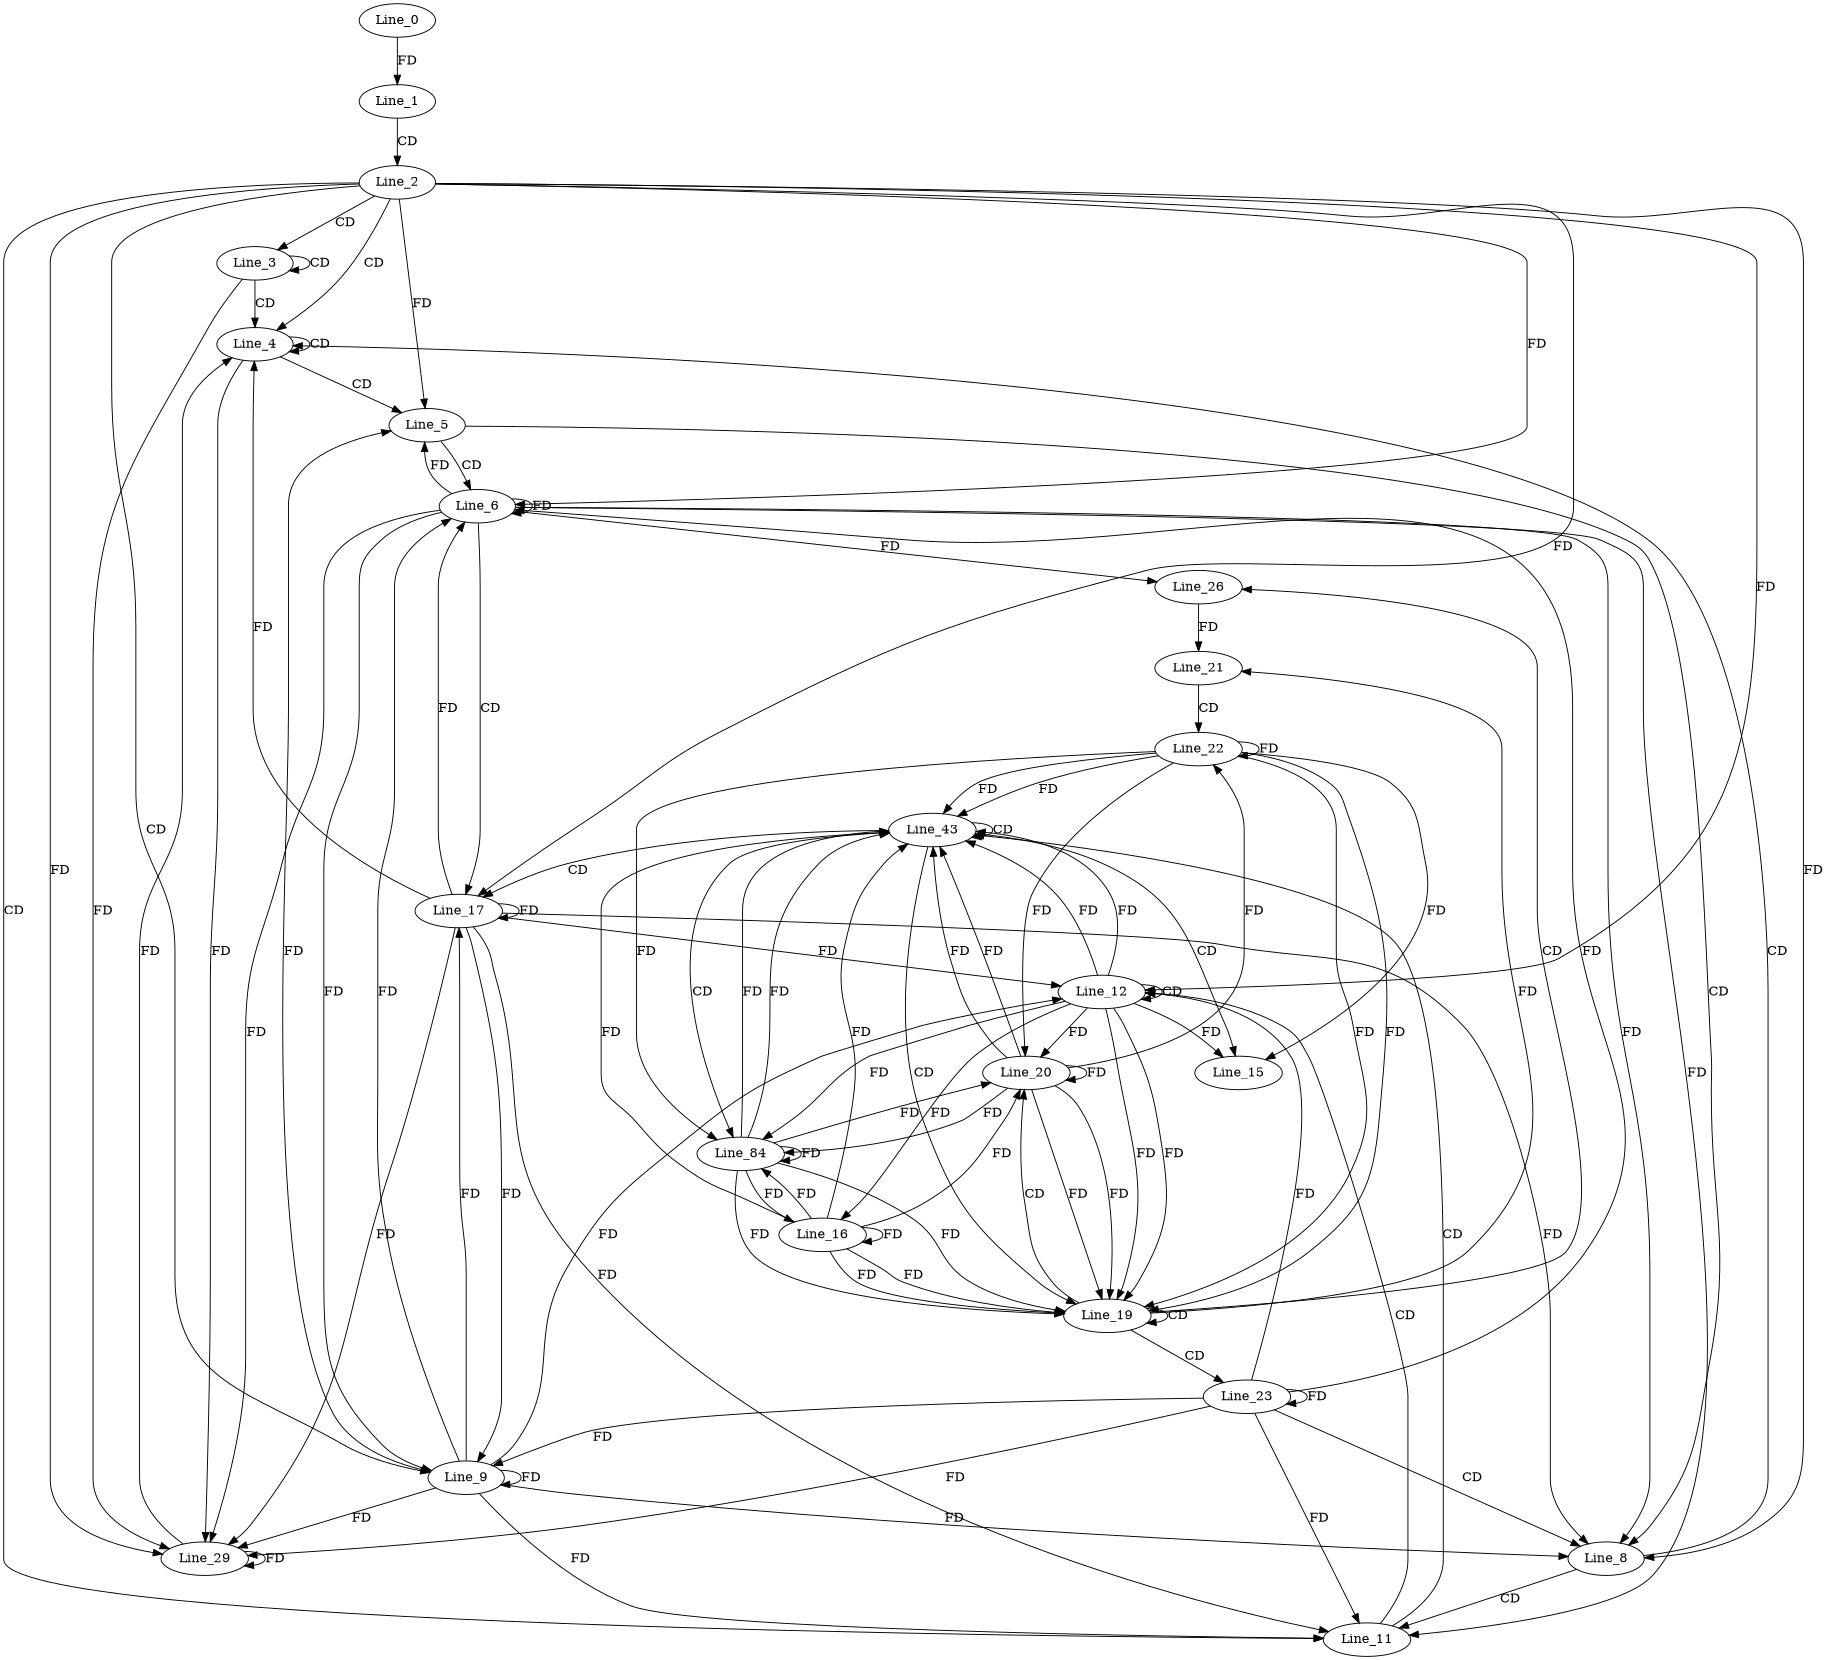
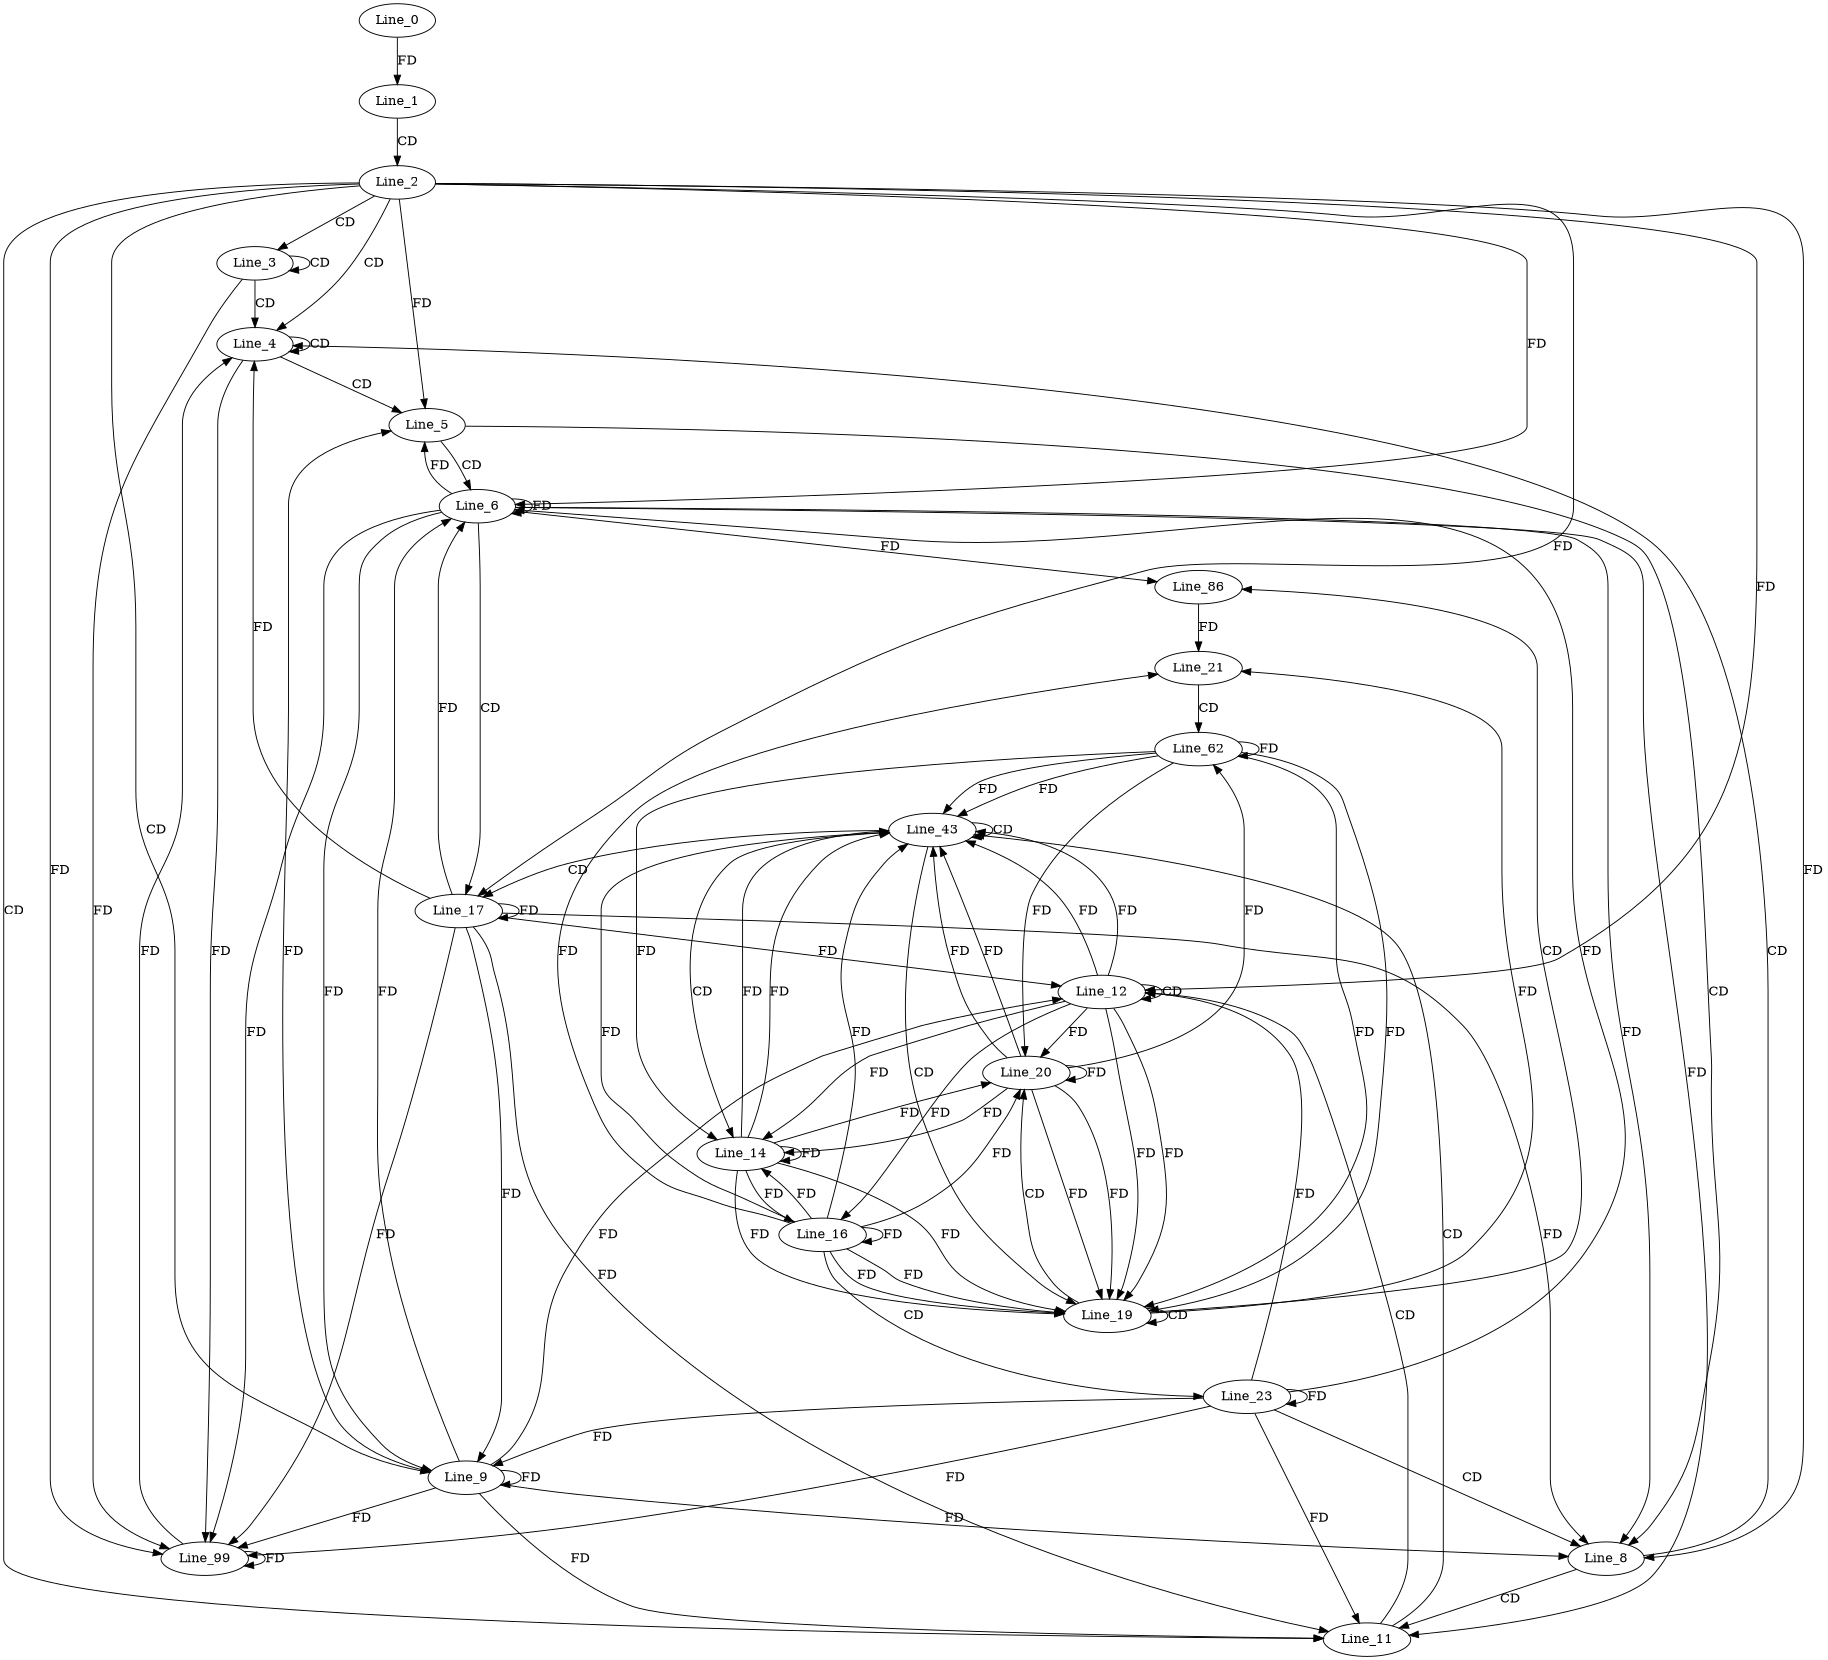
(1199, 587) -> (1199, 587)
(1199, 749) -> (1199, 749)
none -> (625, 821)
(1239, 1073) -> none
(741, 1154) -> (741, 1154)
(461, 1199) -> none
(1173, 1354) -> (989, 1365)
(205, 1559) -> (205, 1559)
